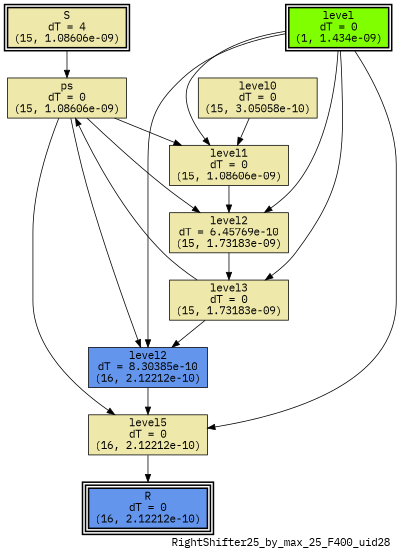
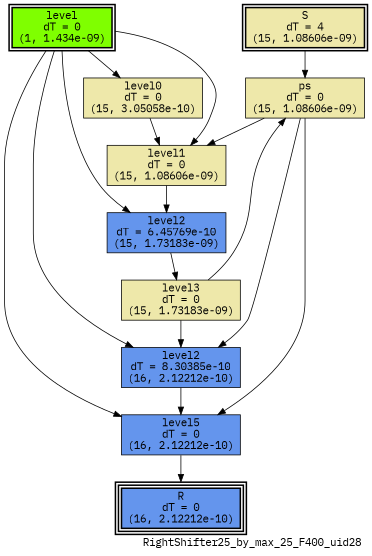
(139, 165) -> none
(337, 174) -> (101, 62)
(229, 233) -> (167, 233)
(148, 435) -> (181, 435)
